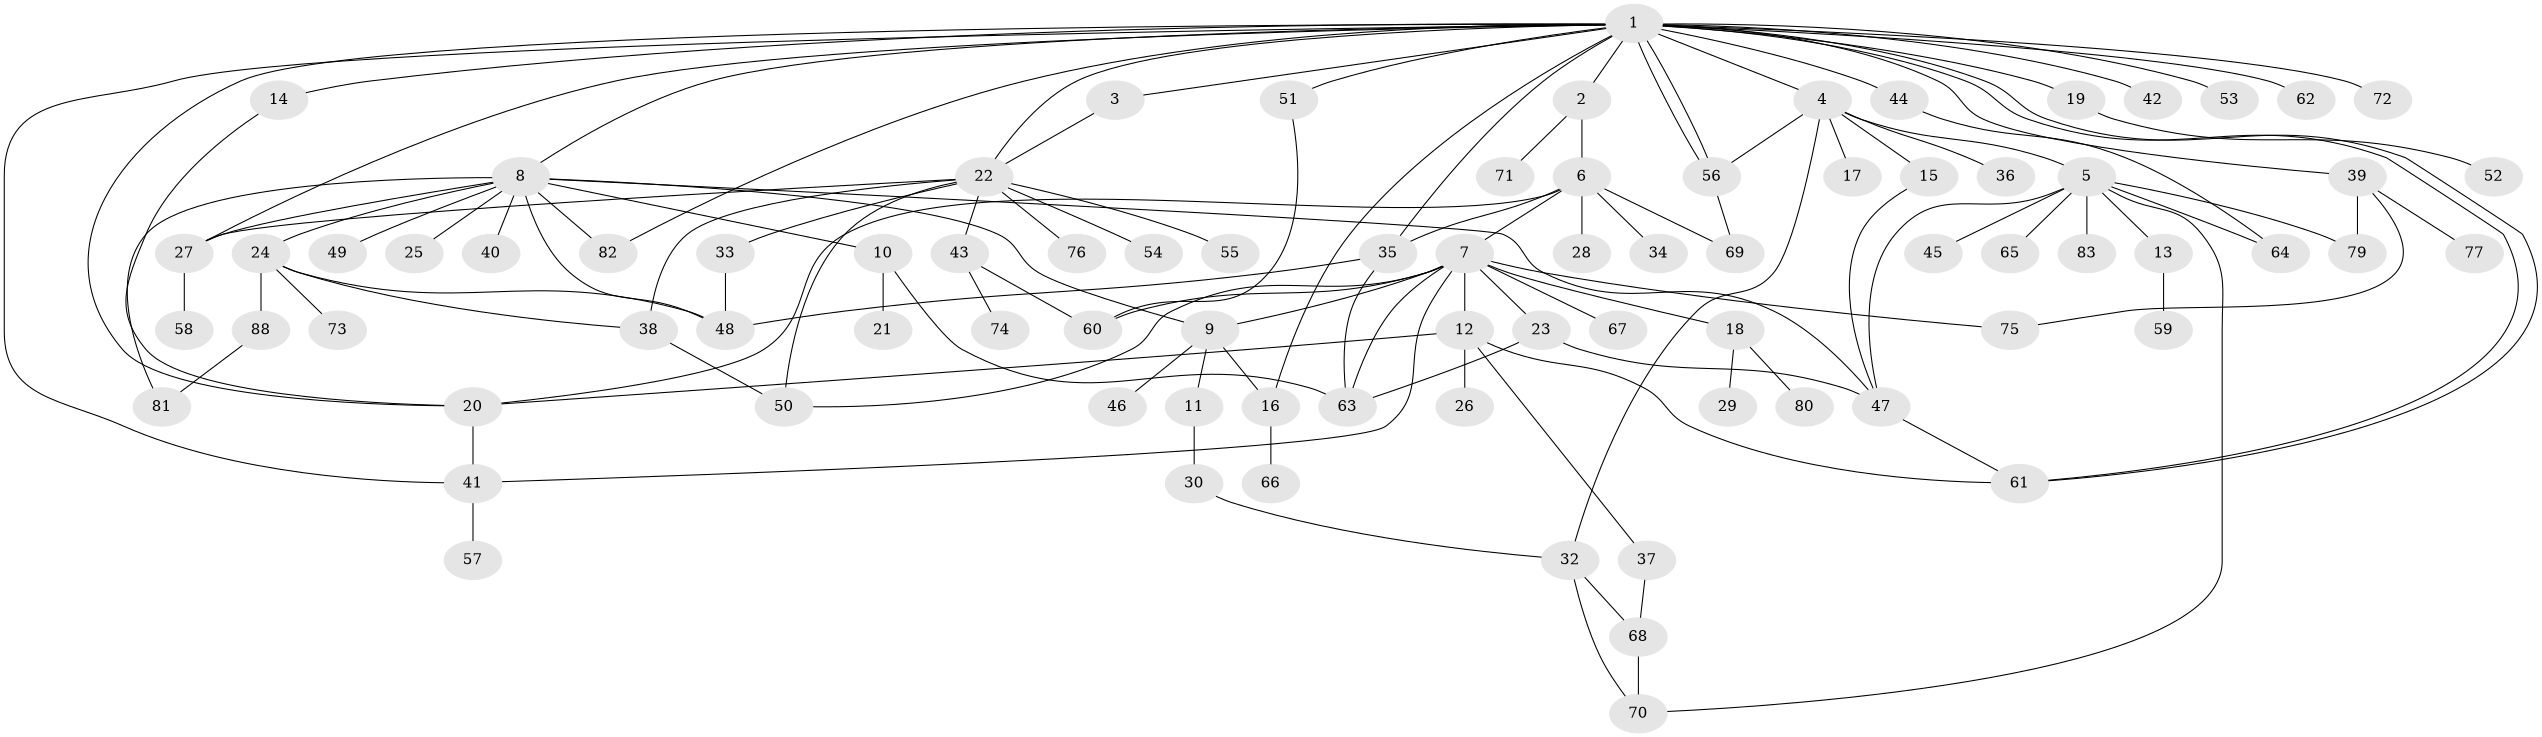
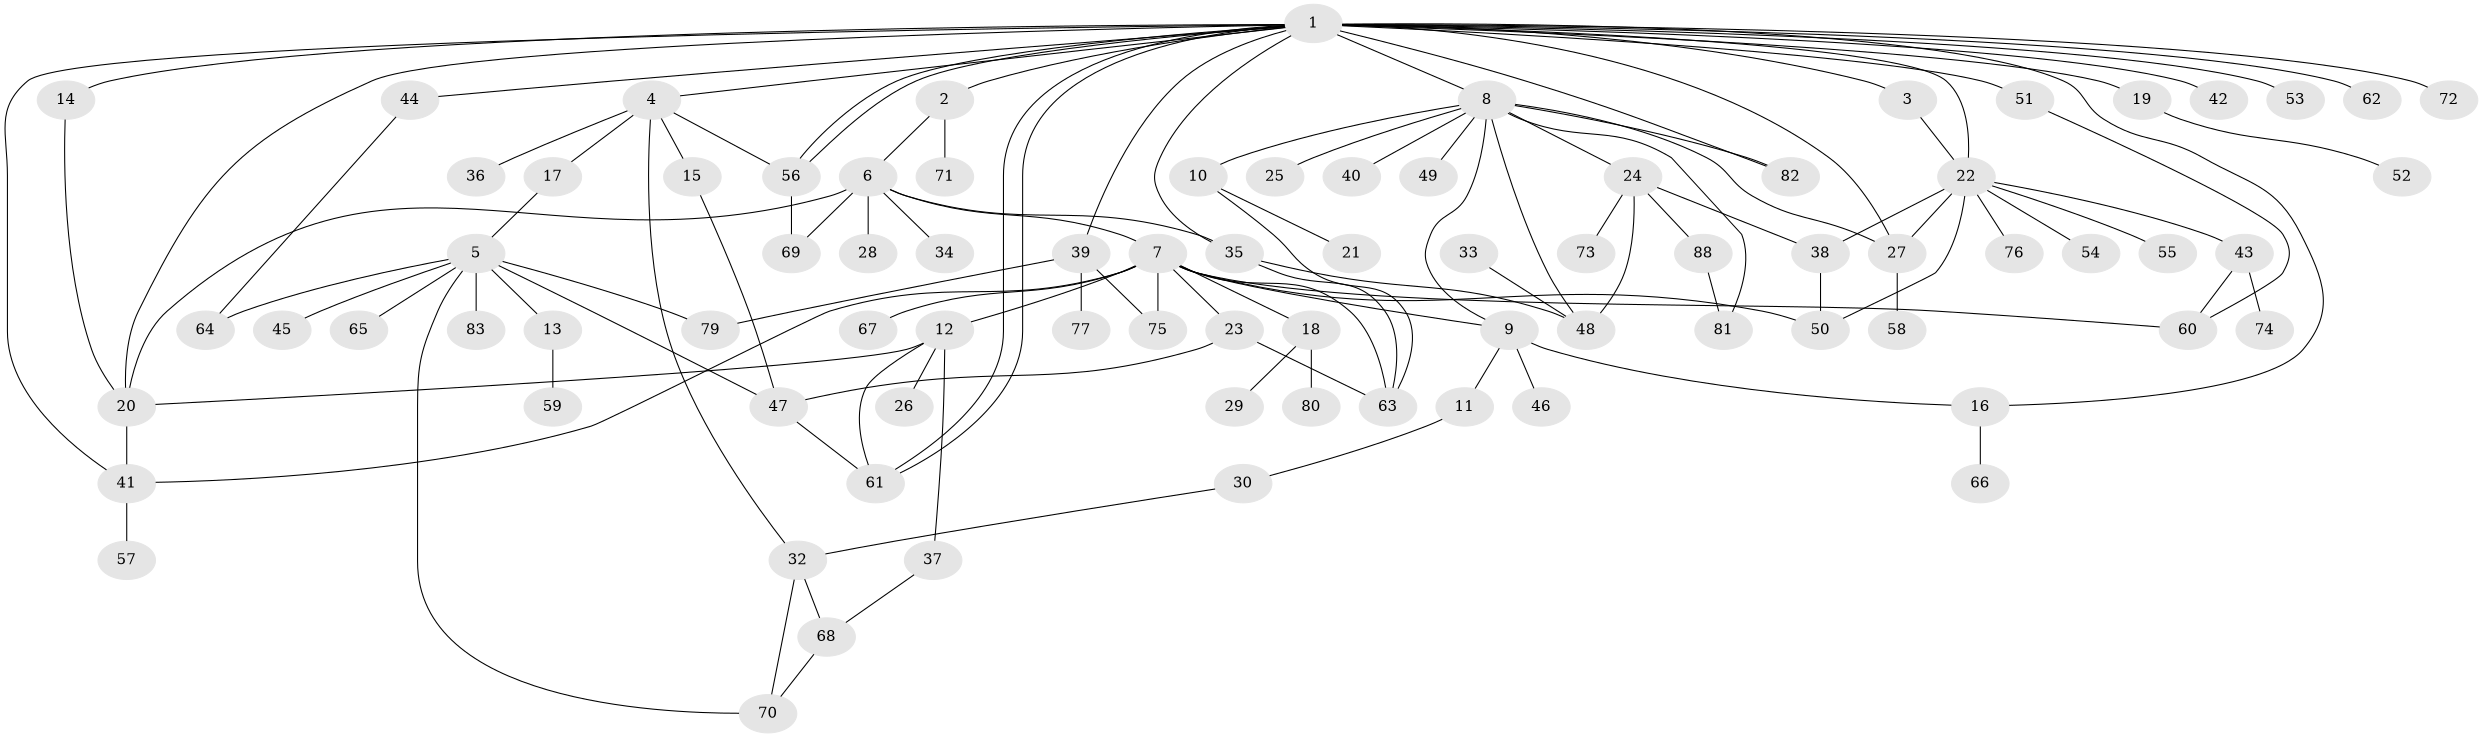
(1954, 139) -> (510, 219)
(852, 210) -> none
(1235, 215) -> none
